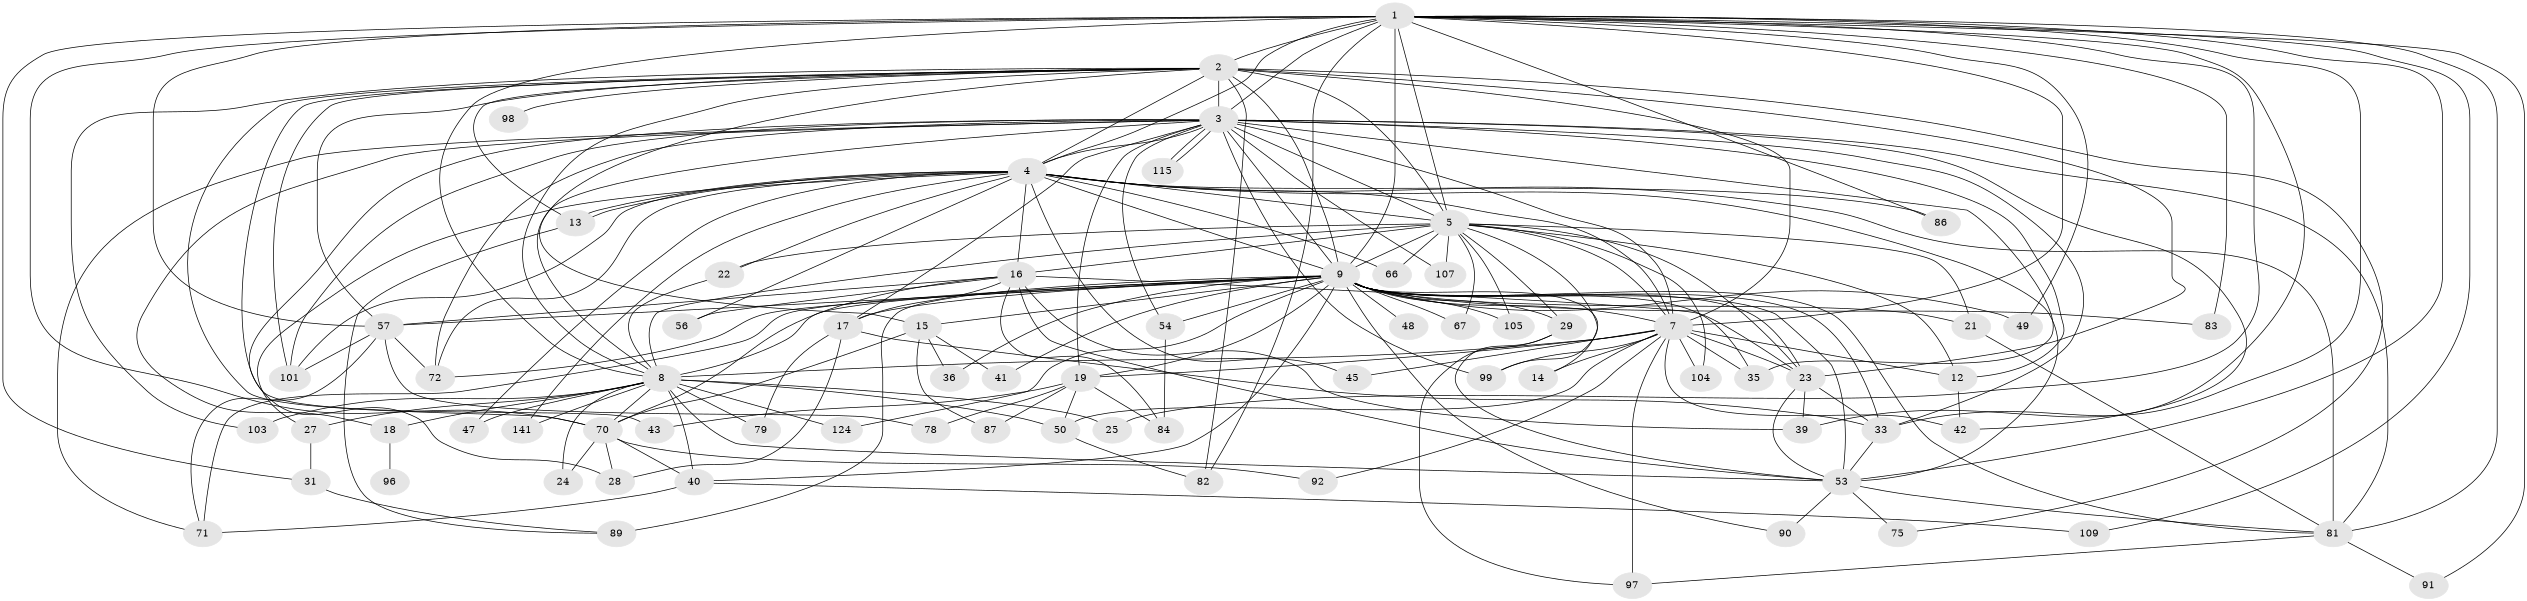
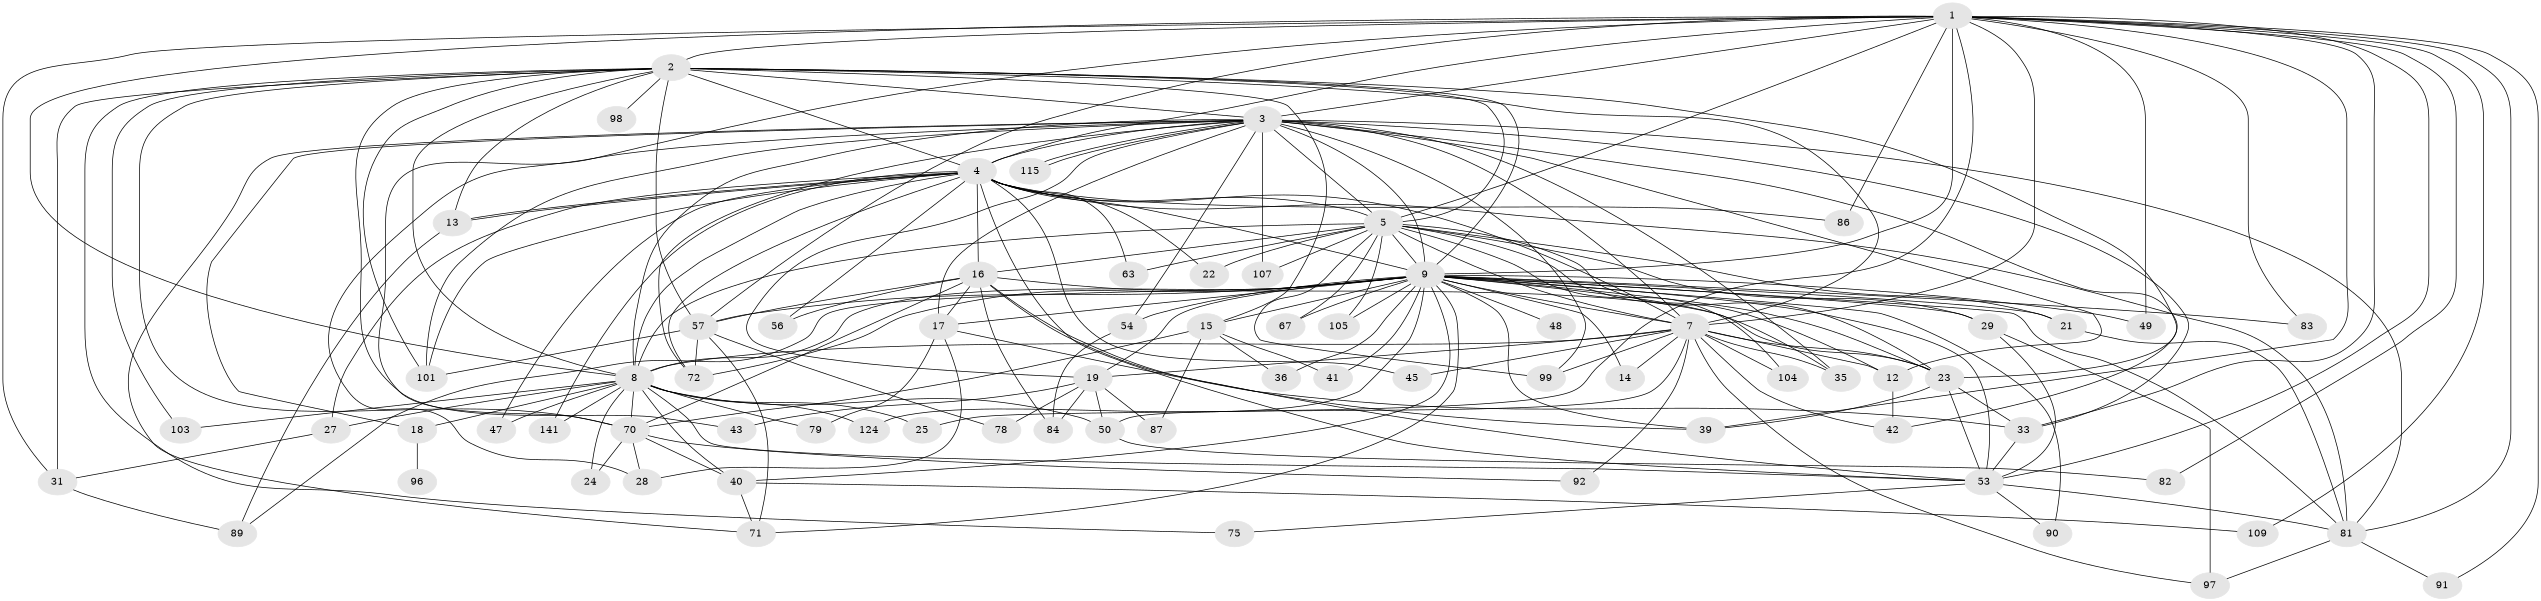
(1232, 272) -> (132, 96)
(1392, 275) -> (1129, 275)
(653, 300) -> (765, 227)
(1747, 300) -> (1523, 393)
